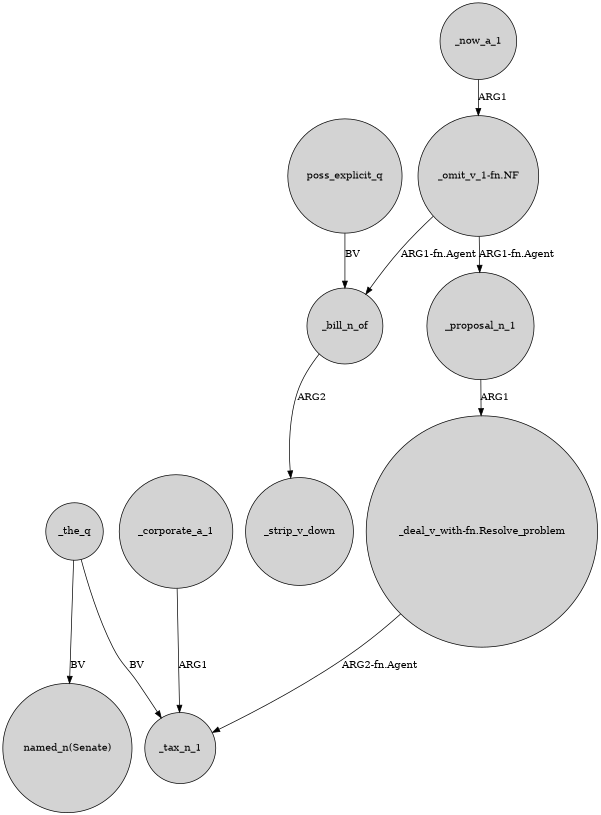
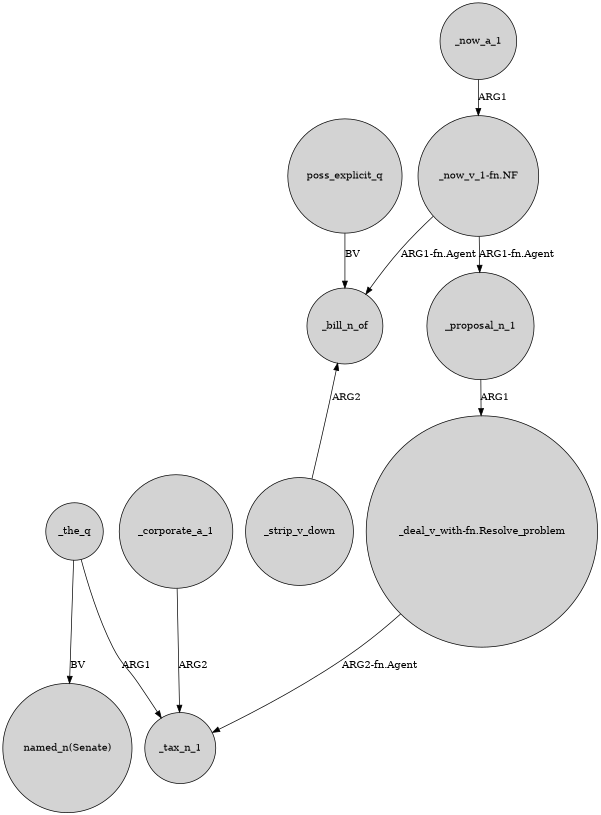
(478, 176) -> (478, 176)
(293, 409) -> (324, 425)
(137, 665) -> (137, 665)
(193, 665) -> (193, 665)
